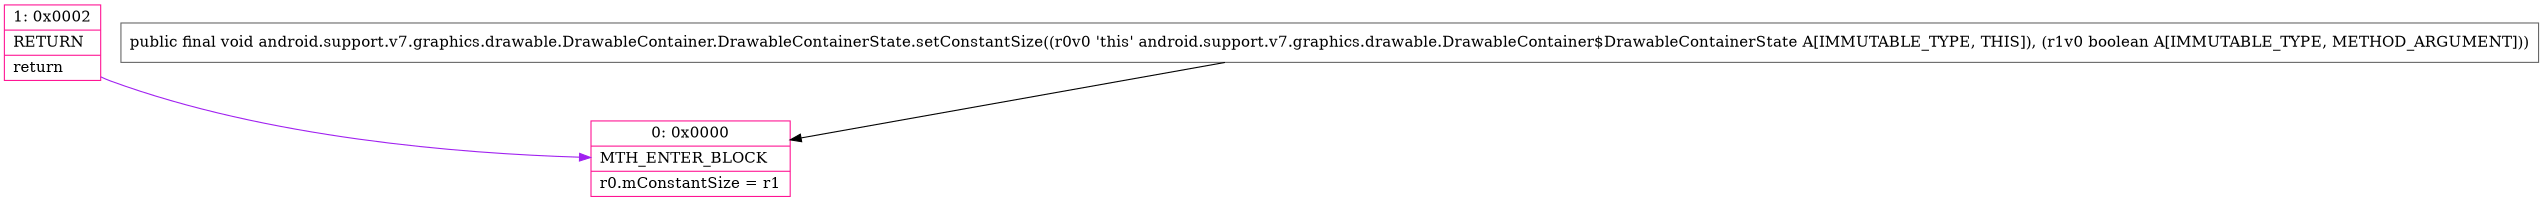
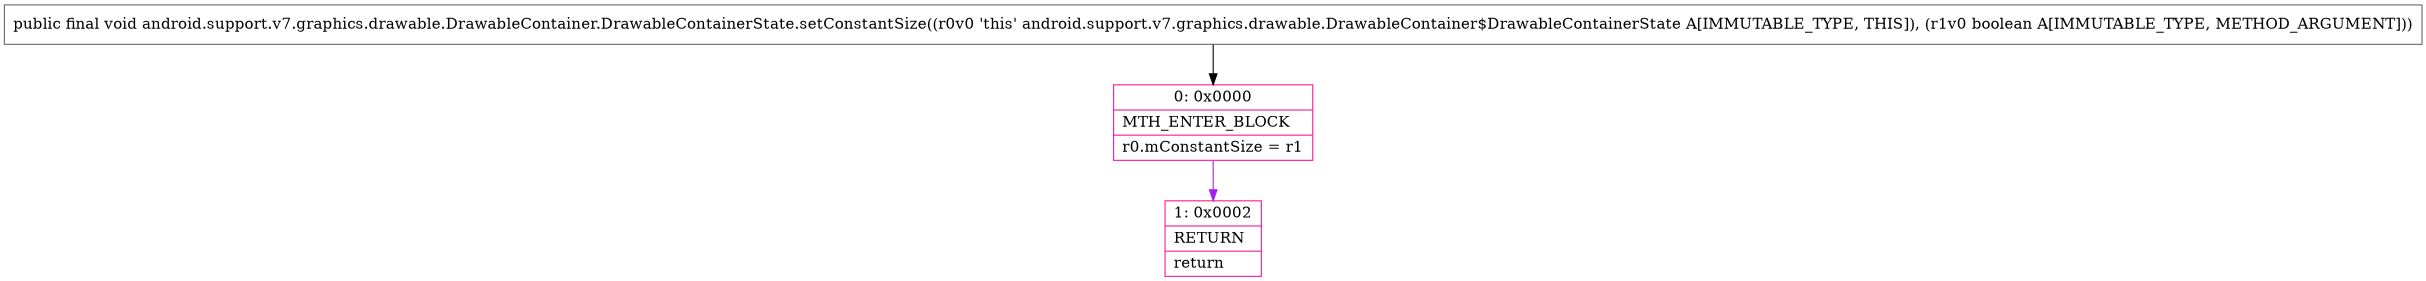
(337, 136) -> (1213, 175)
